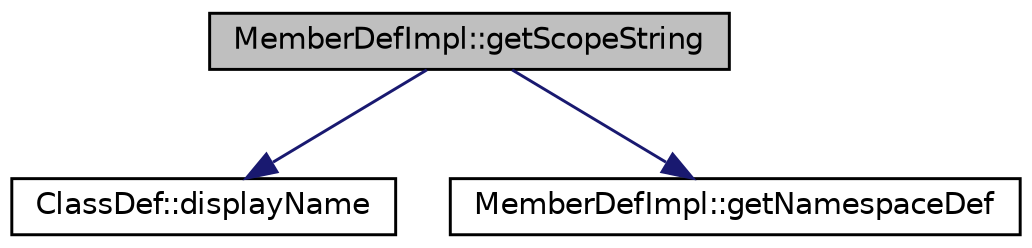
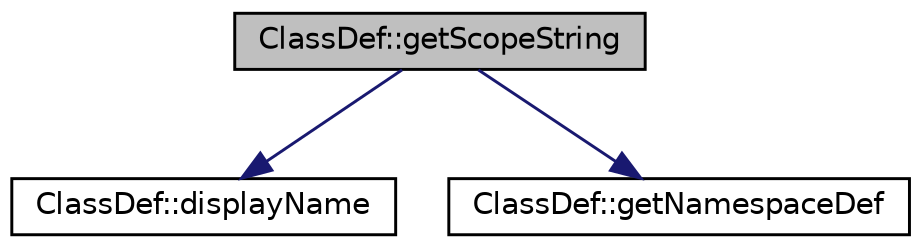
(469, 41) -> (440, 41)
(735, 207) -> (679, 207)
